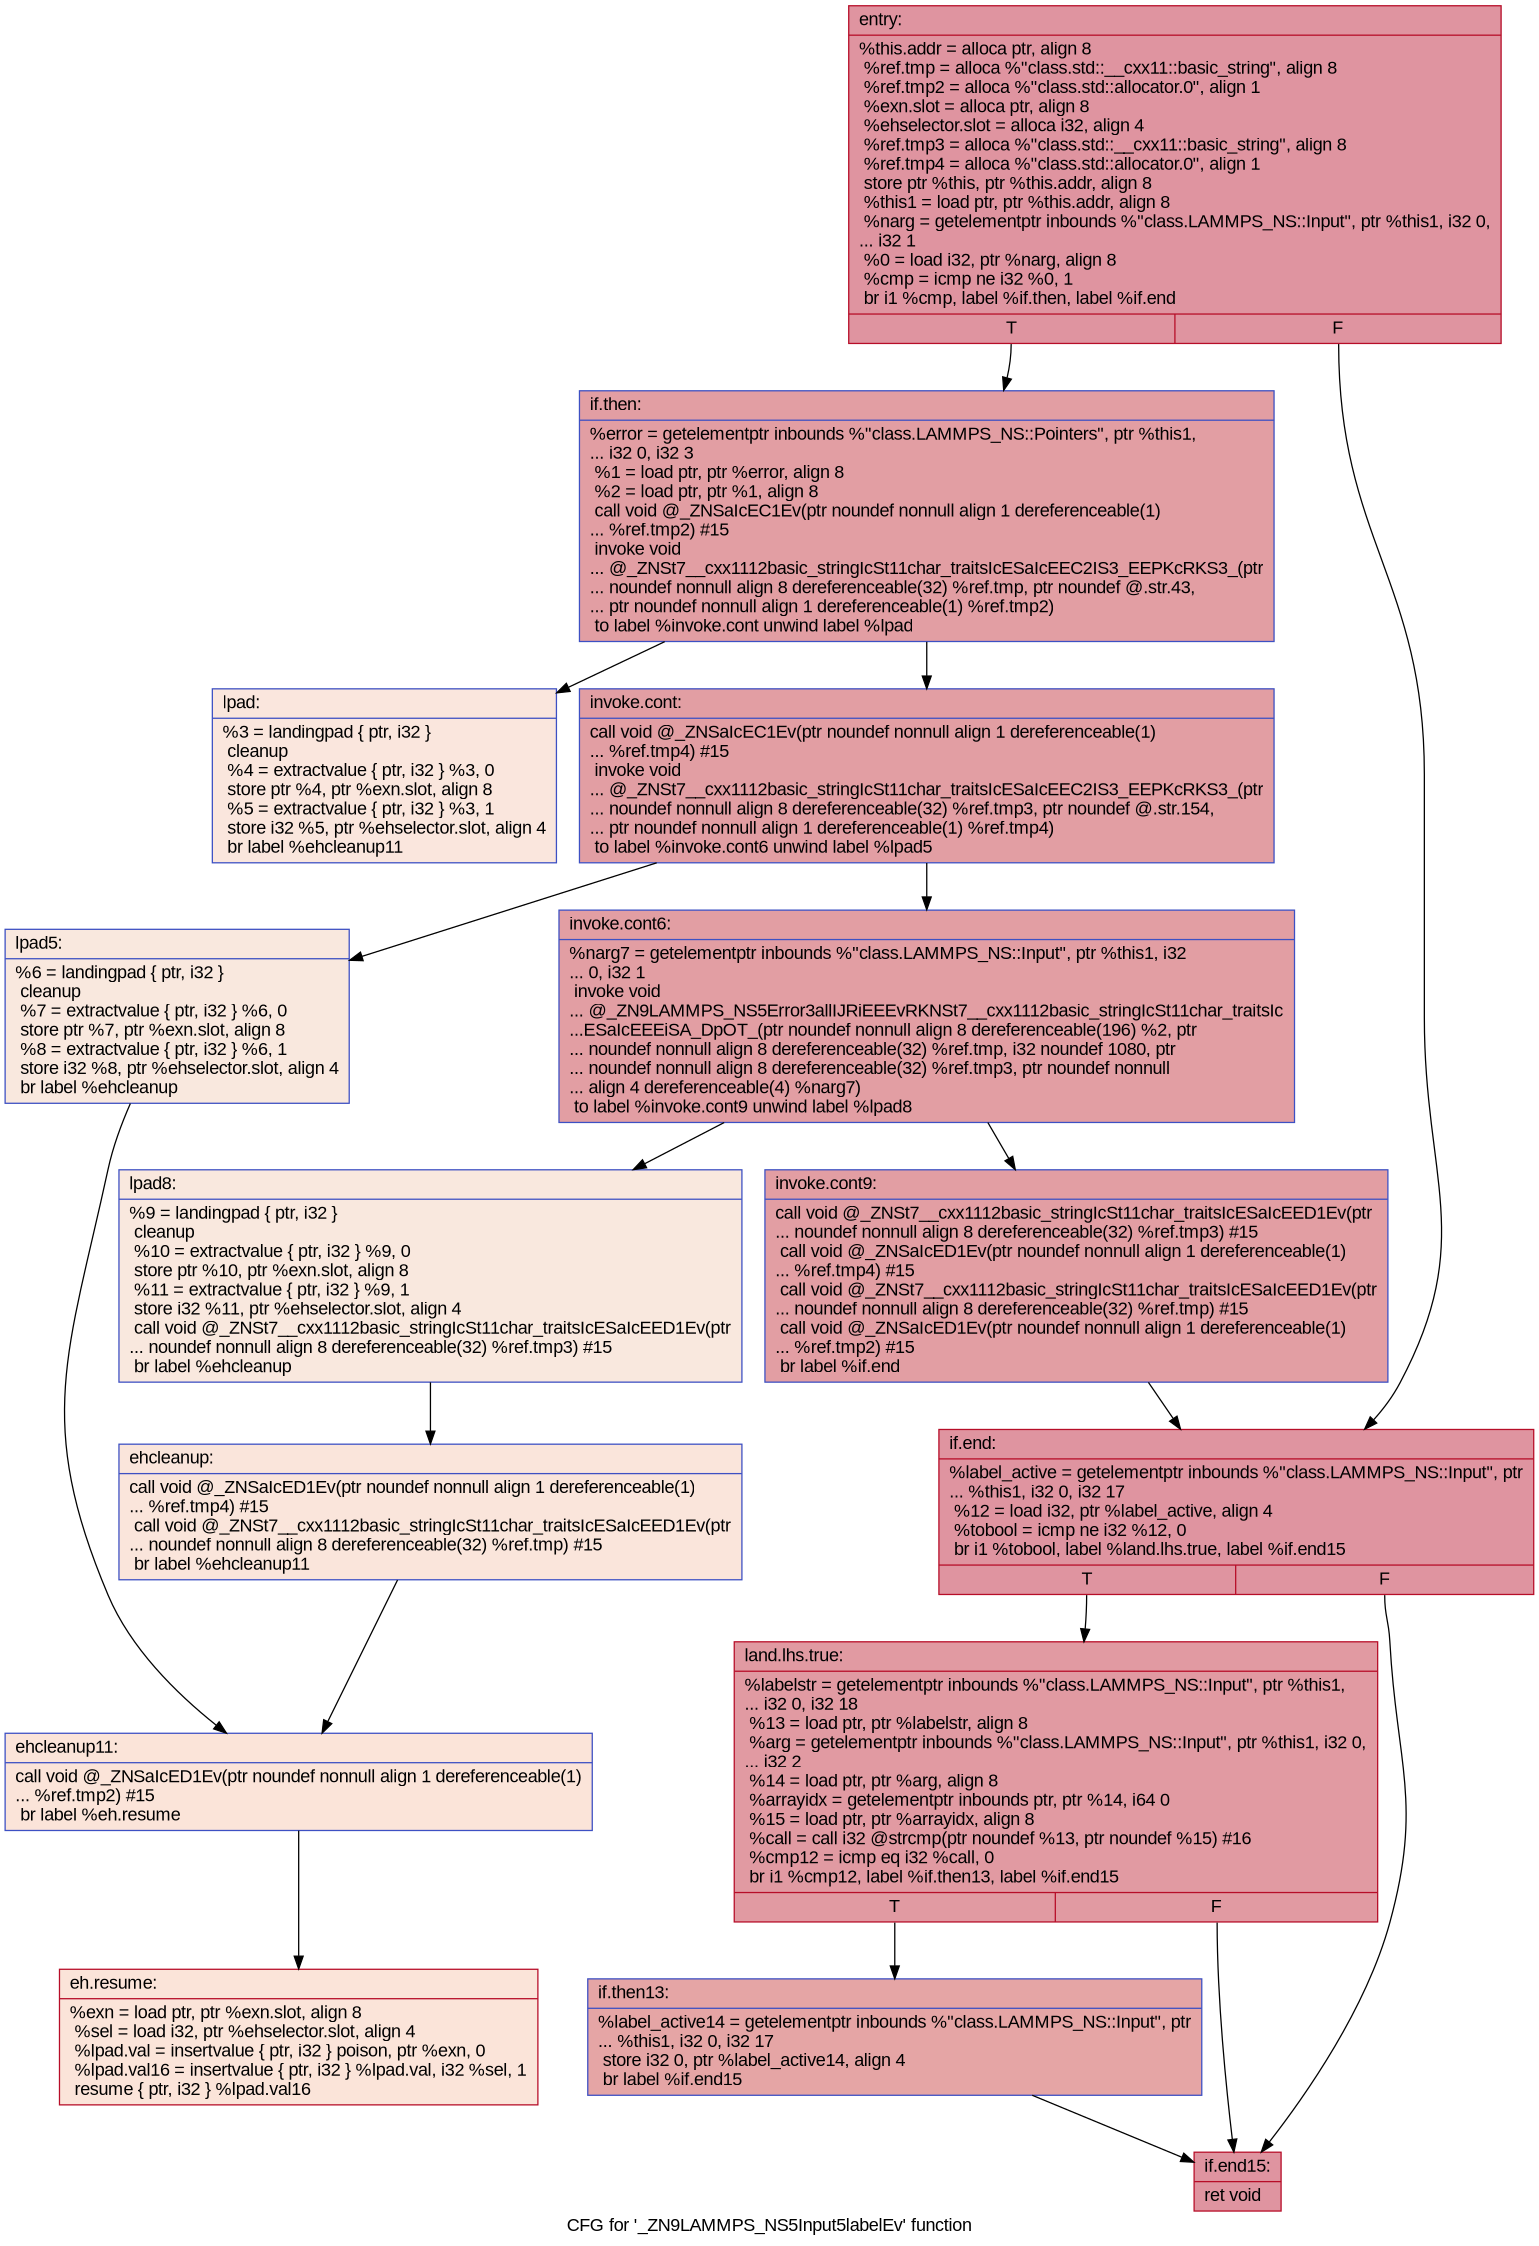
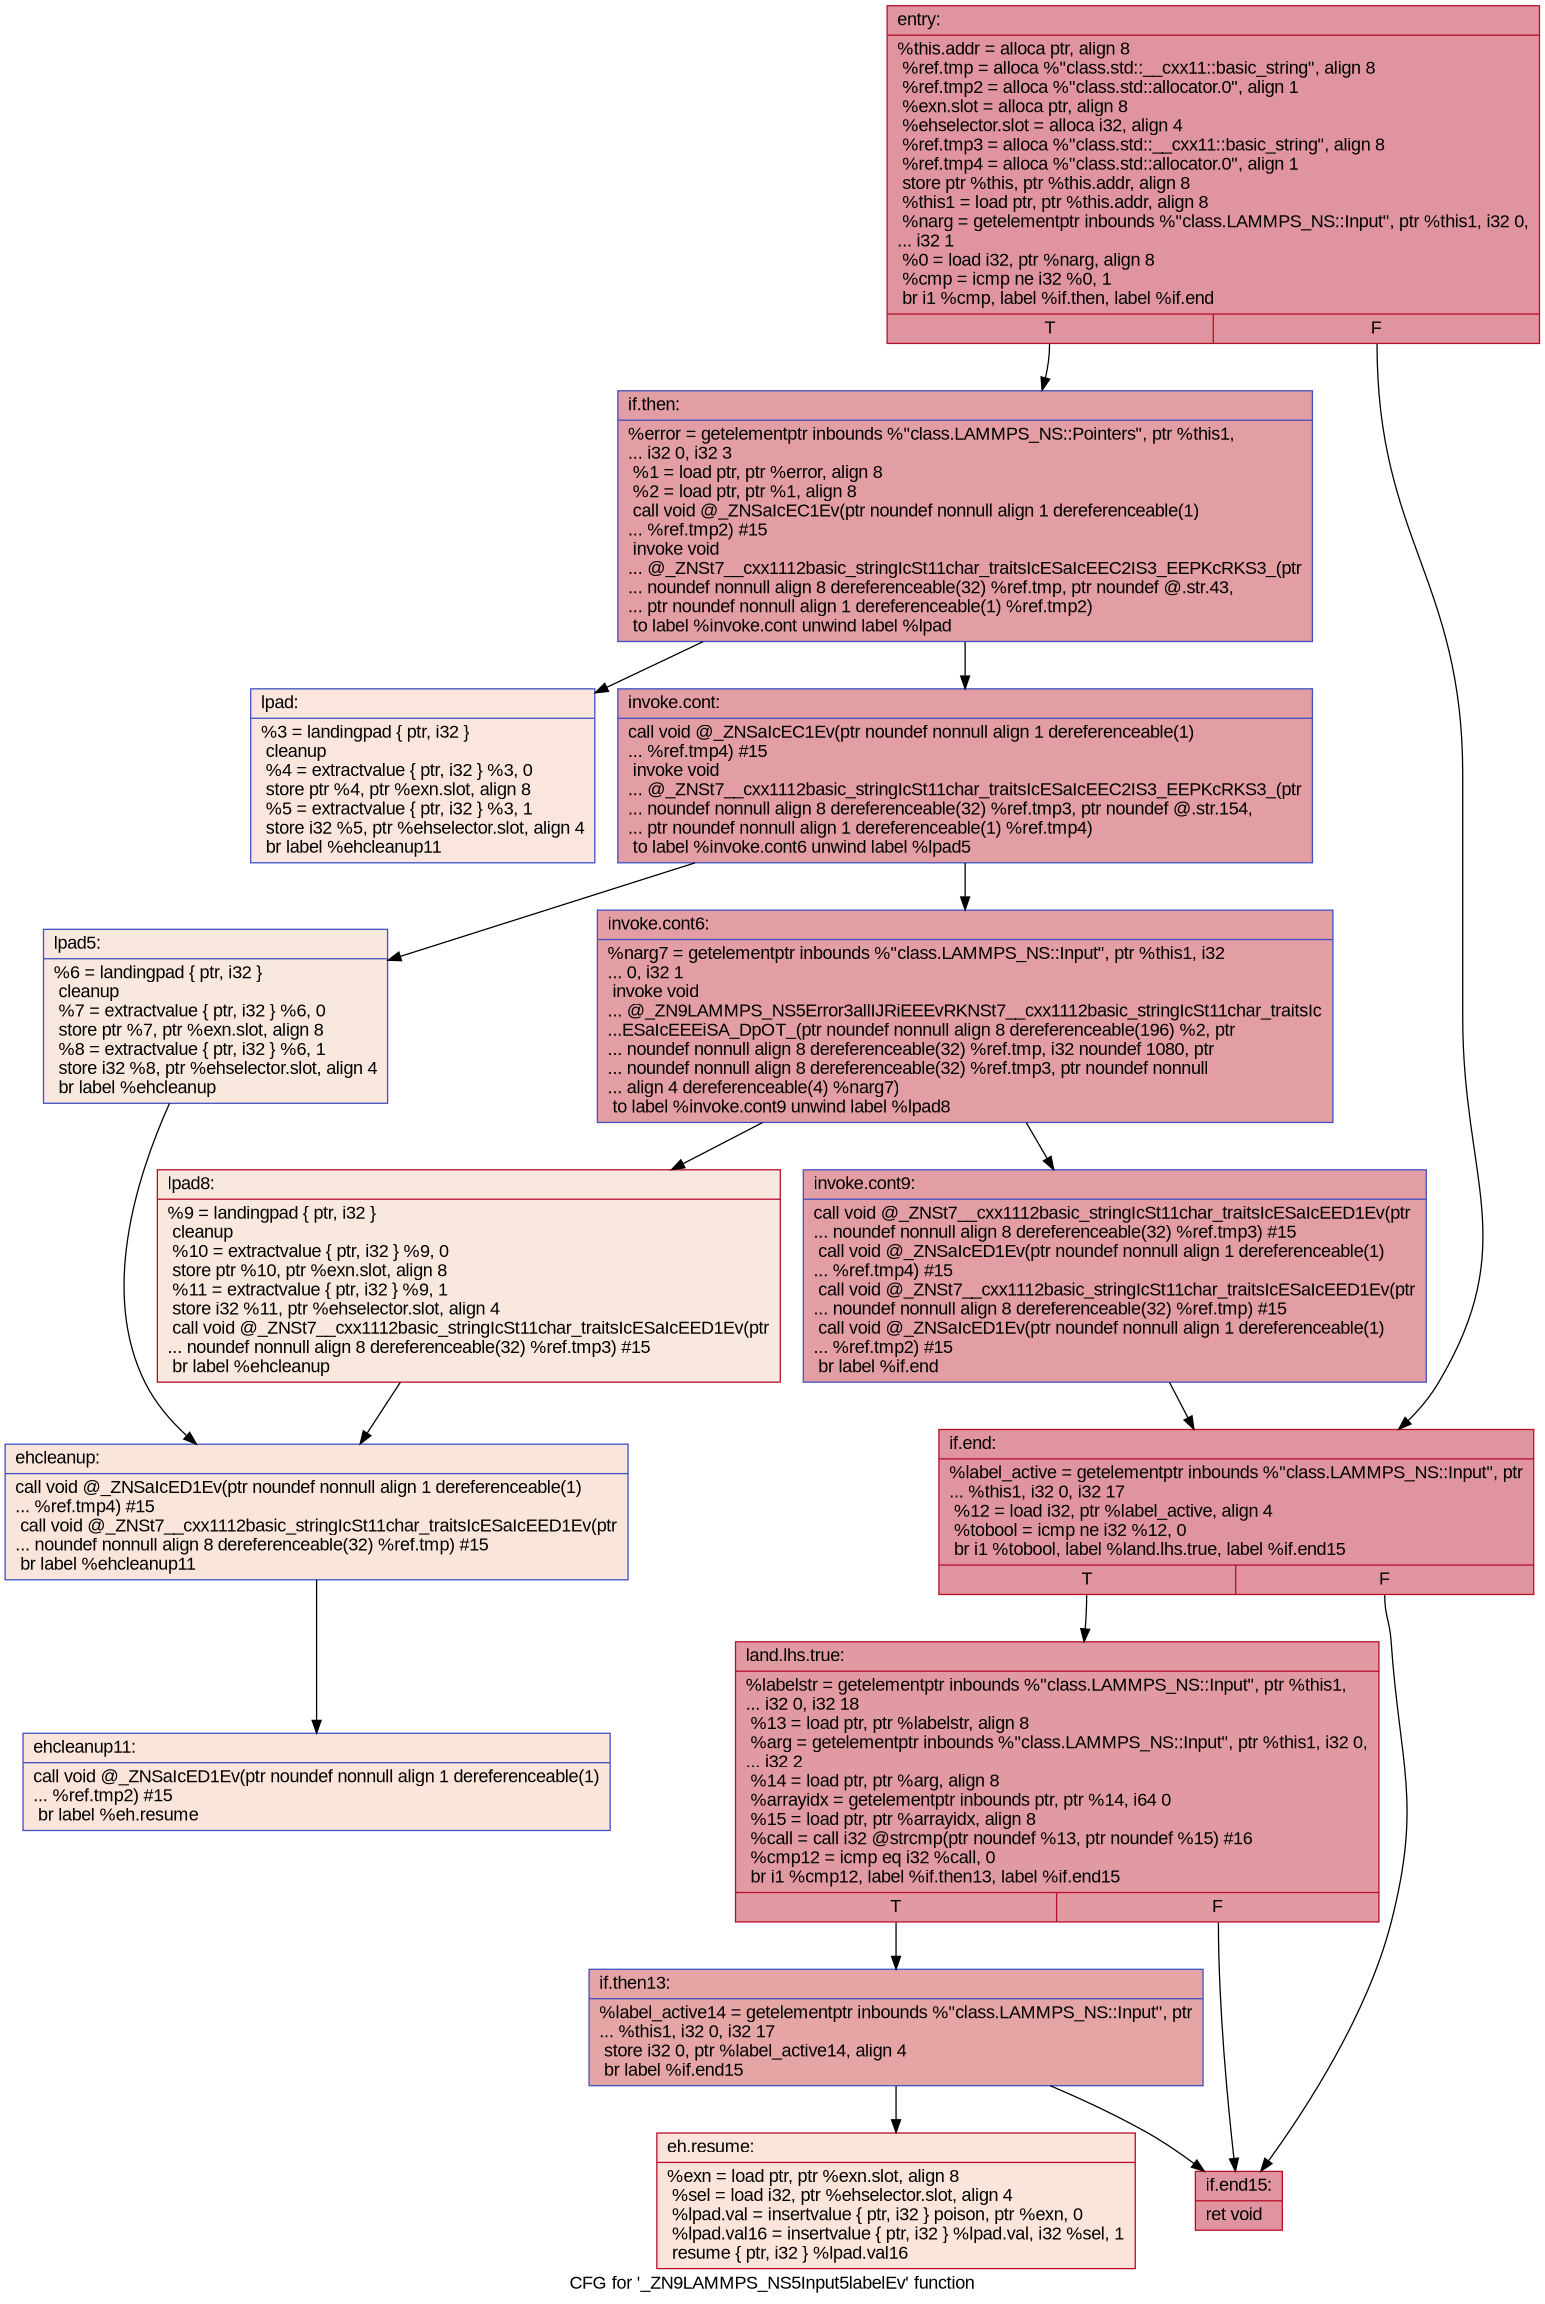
(430, 1276) -> (469, 1276)
(65, 1434) -> (124, 1275)
(299, 1893) -> (896, 2103)
